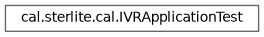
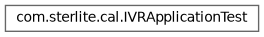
(132, 18) -> (132, 18)
